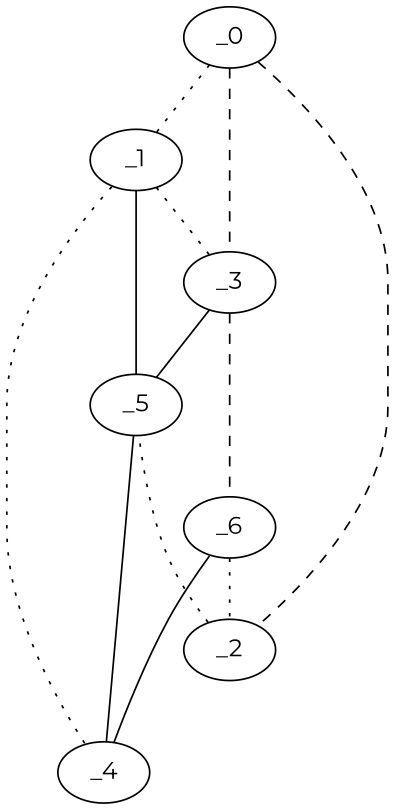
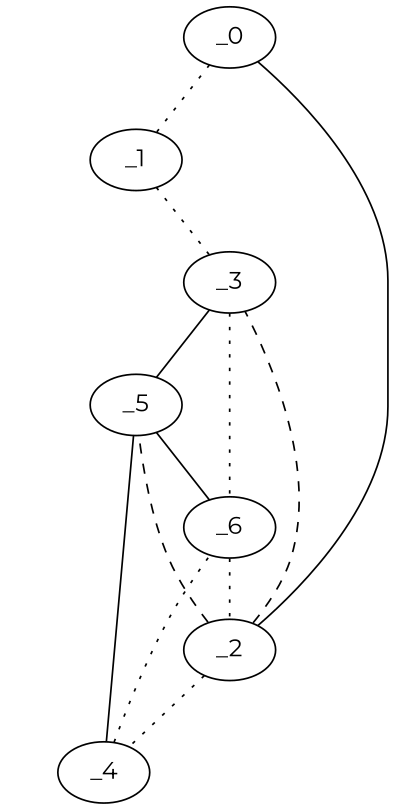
(230, 160) -> (297, 468)
(136, 282) -> (183, 466)
(388, 344) -> (388, 344)
(230, 405) -> (230, 405)
(7, 459) -> (167, 711)
(160, 534) -> (160, 534)
(155, 645) -> (155, 645)
